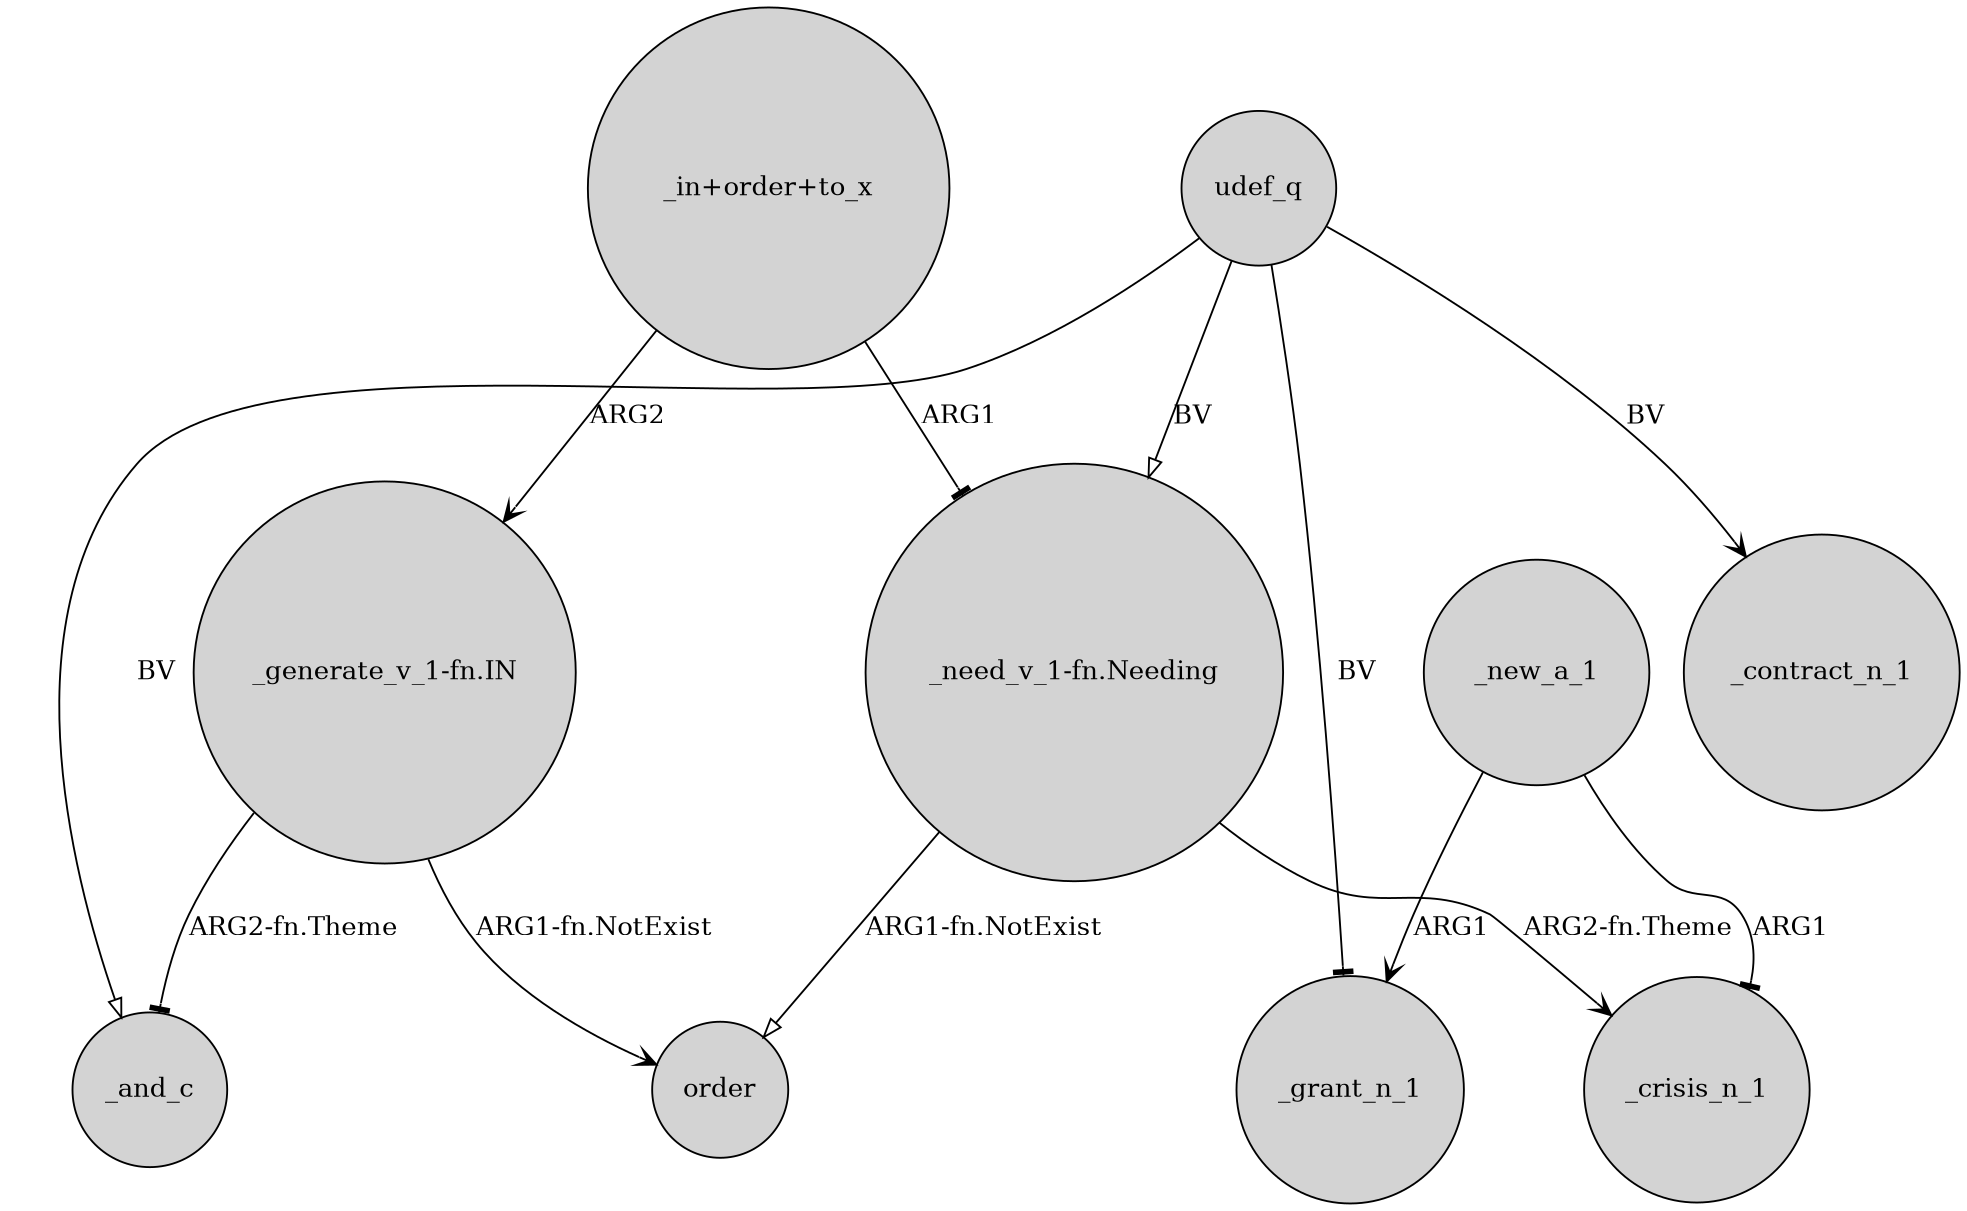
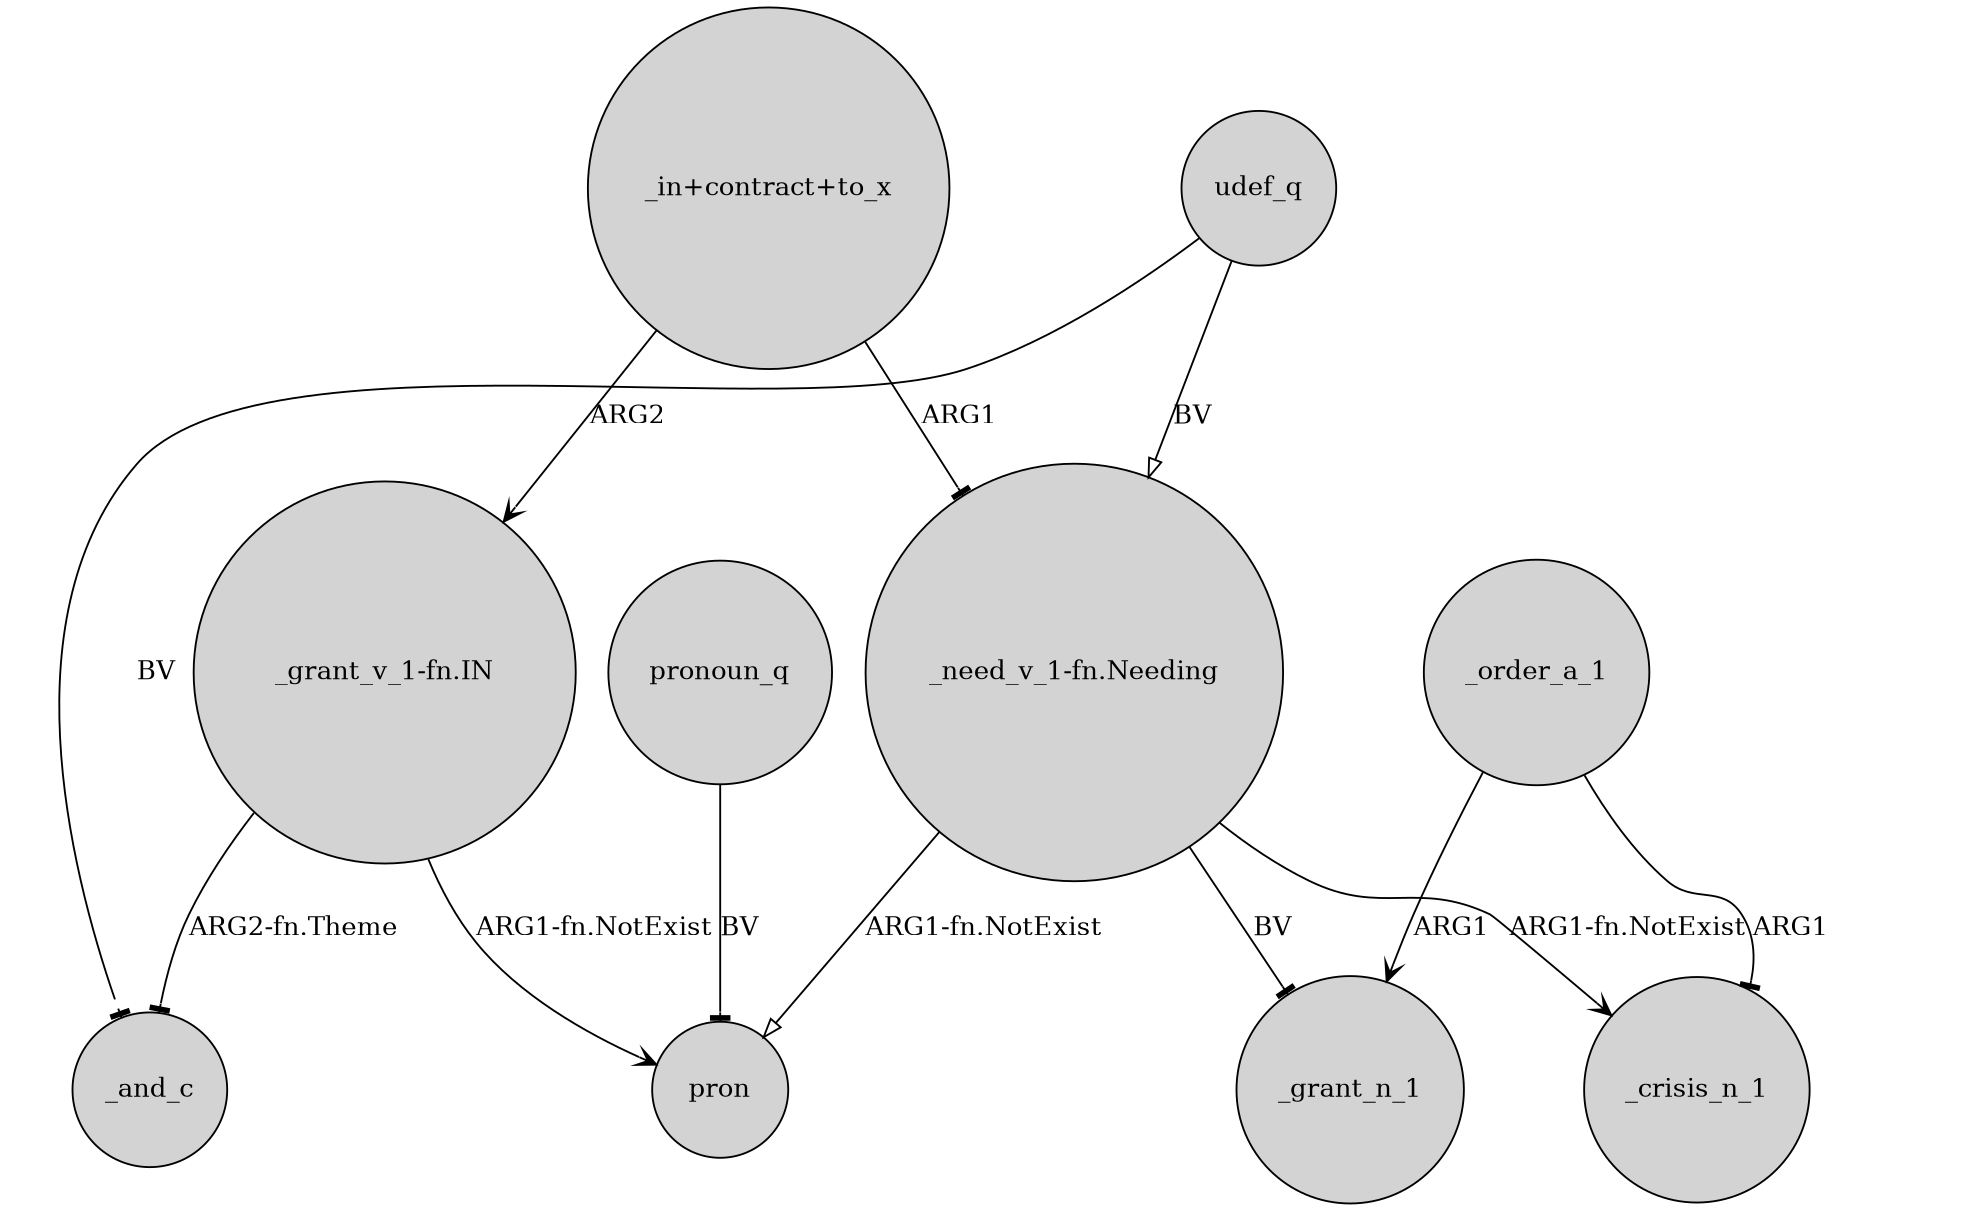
(769, 188) -> (769, 188)
(399, 388) -> (399, 388)
(1315, 615) -> (1236, 917)
(385, 672) -> (385, 672)
none -> (720, 672)
(1537, 672) -> (1537, 672)
(1822, 672) -> none
(1628, 928) -> (1628, 928)
(720, 1090) -> (720, 1090)
